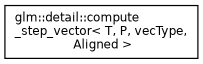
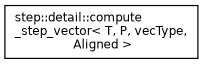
(101, 32) -> (101, 32)
